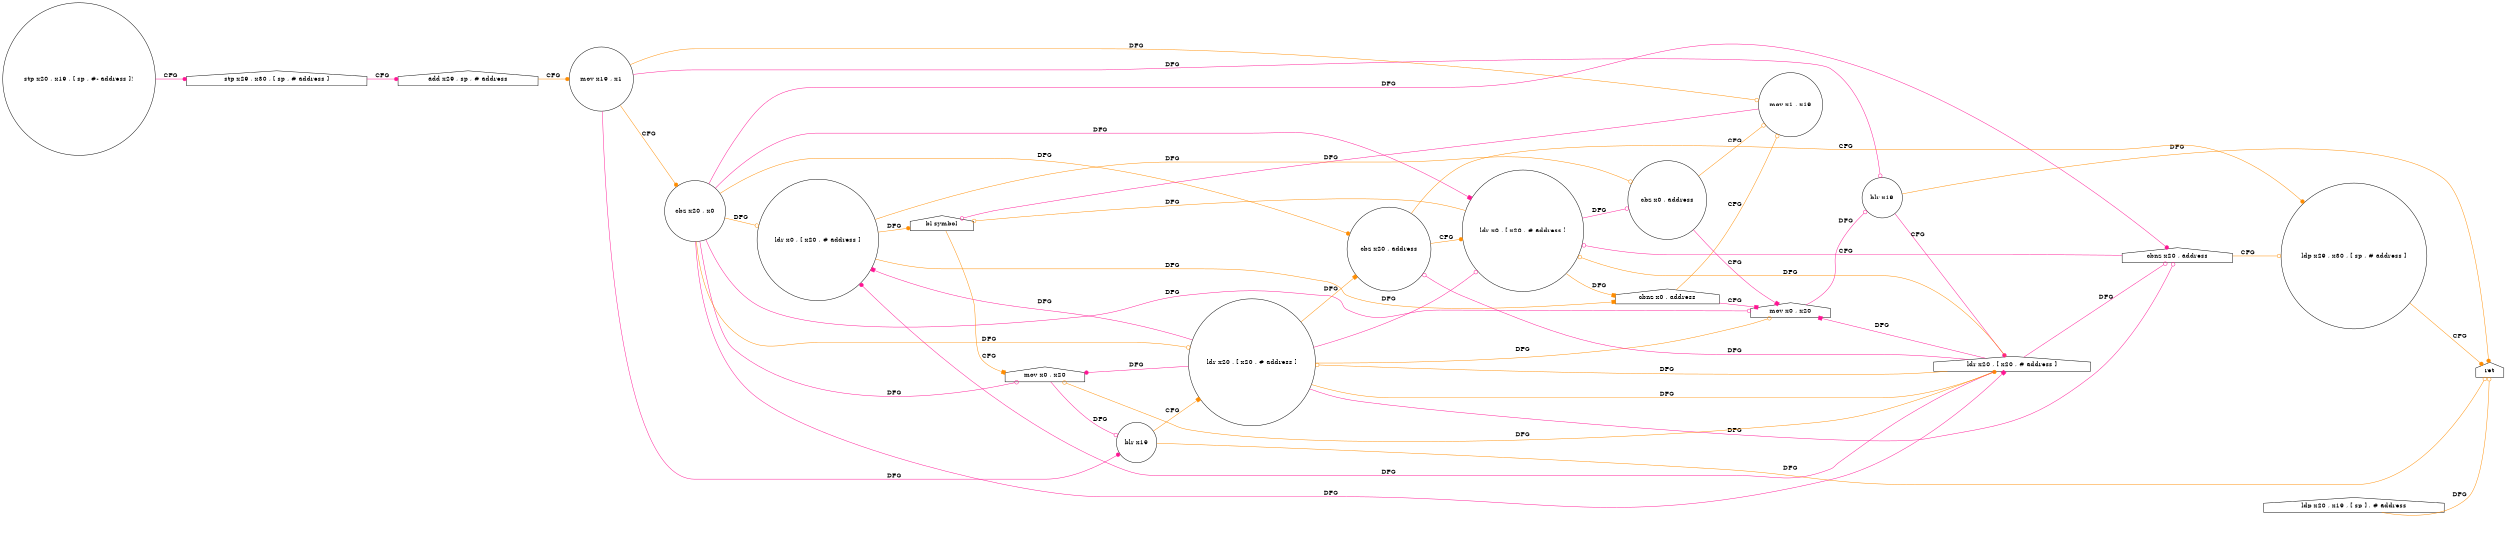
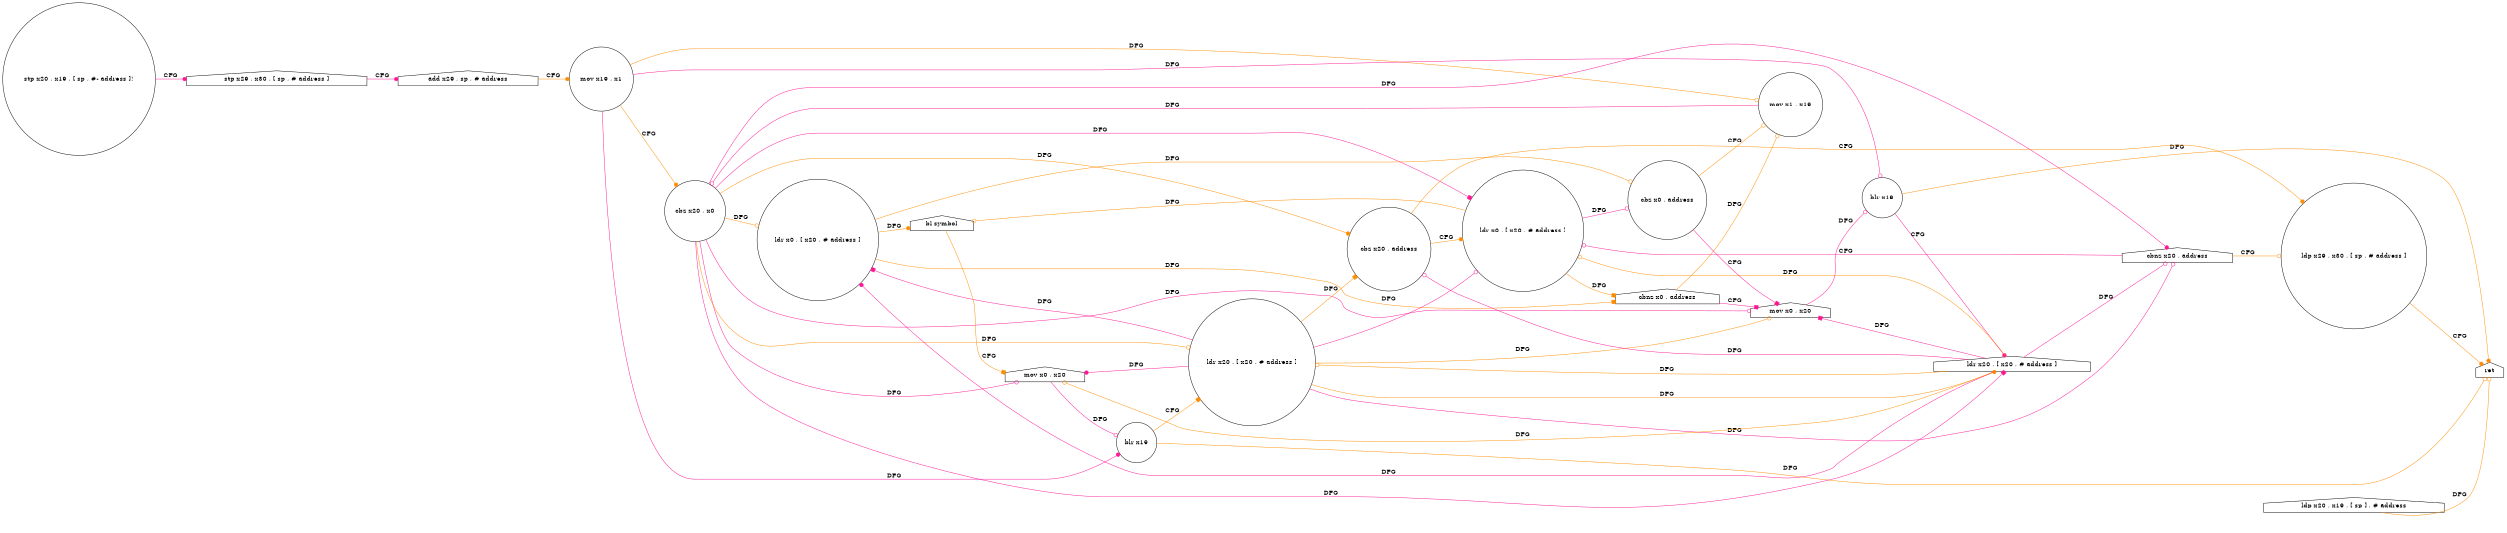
(1360, 158) -> (1222, 108)
(1735, 204) -> (1735, 204)
